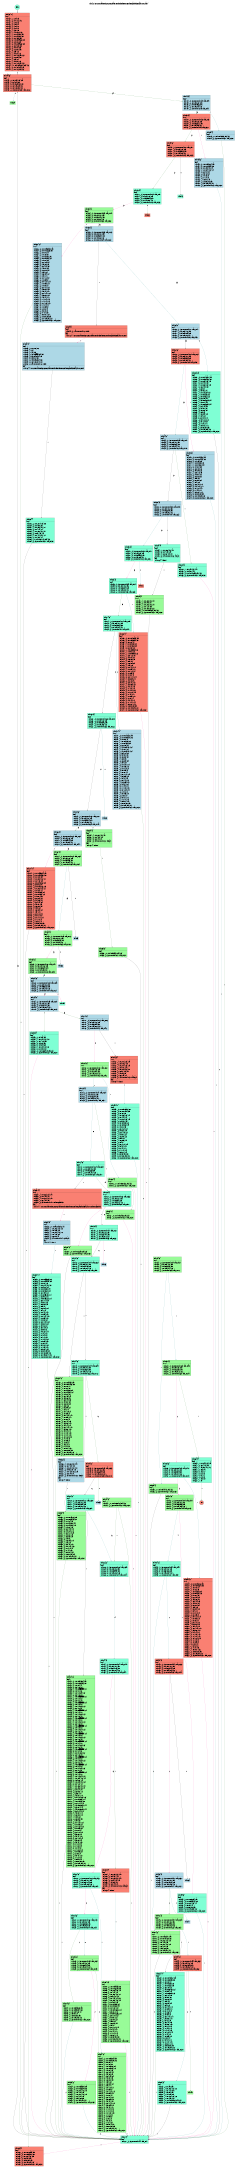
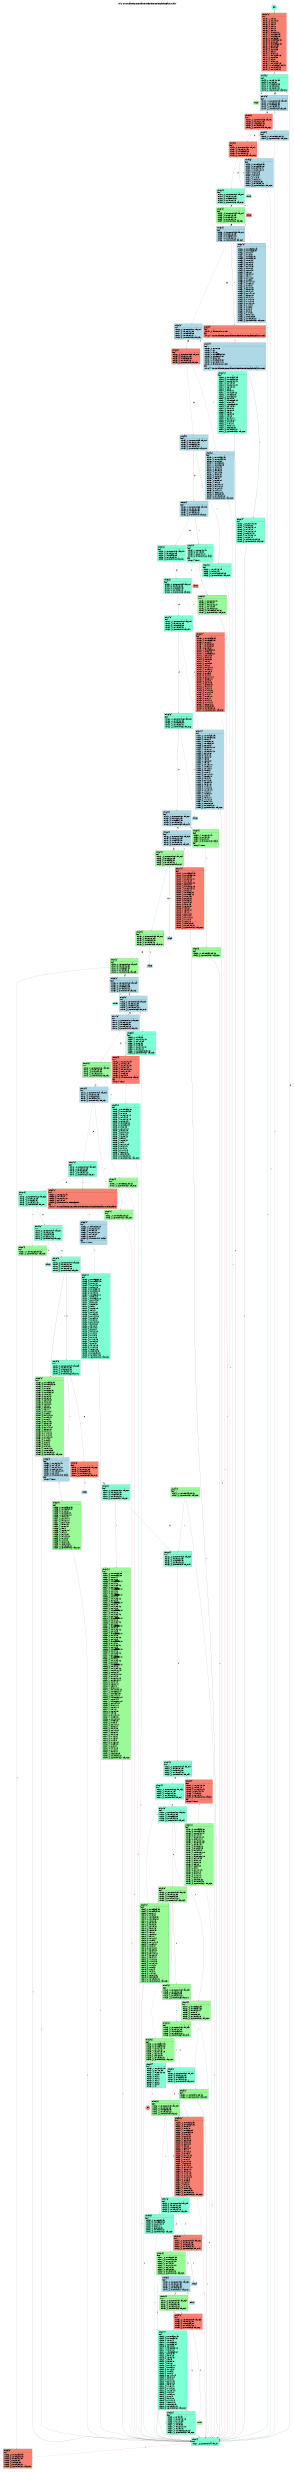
(17, 83) -> (274, 83)
(98, 2011) -> (174, 1943)
